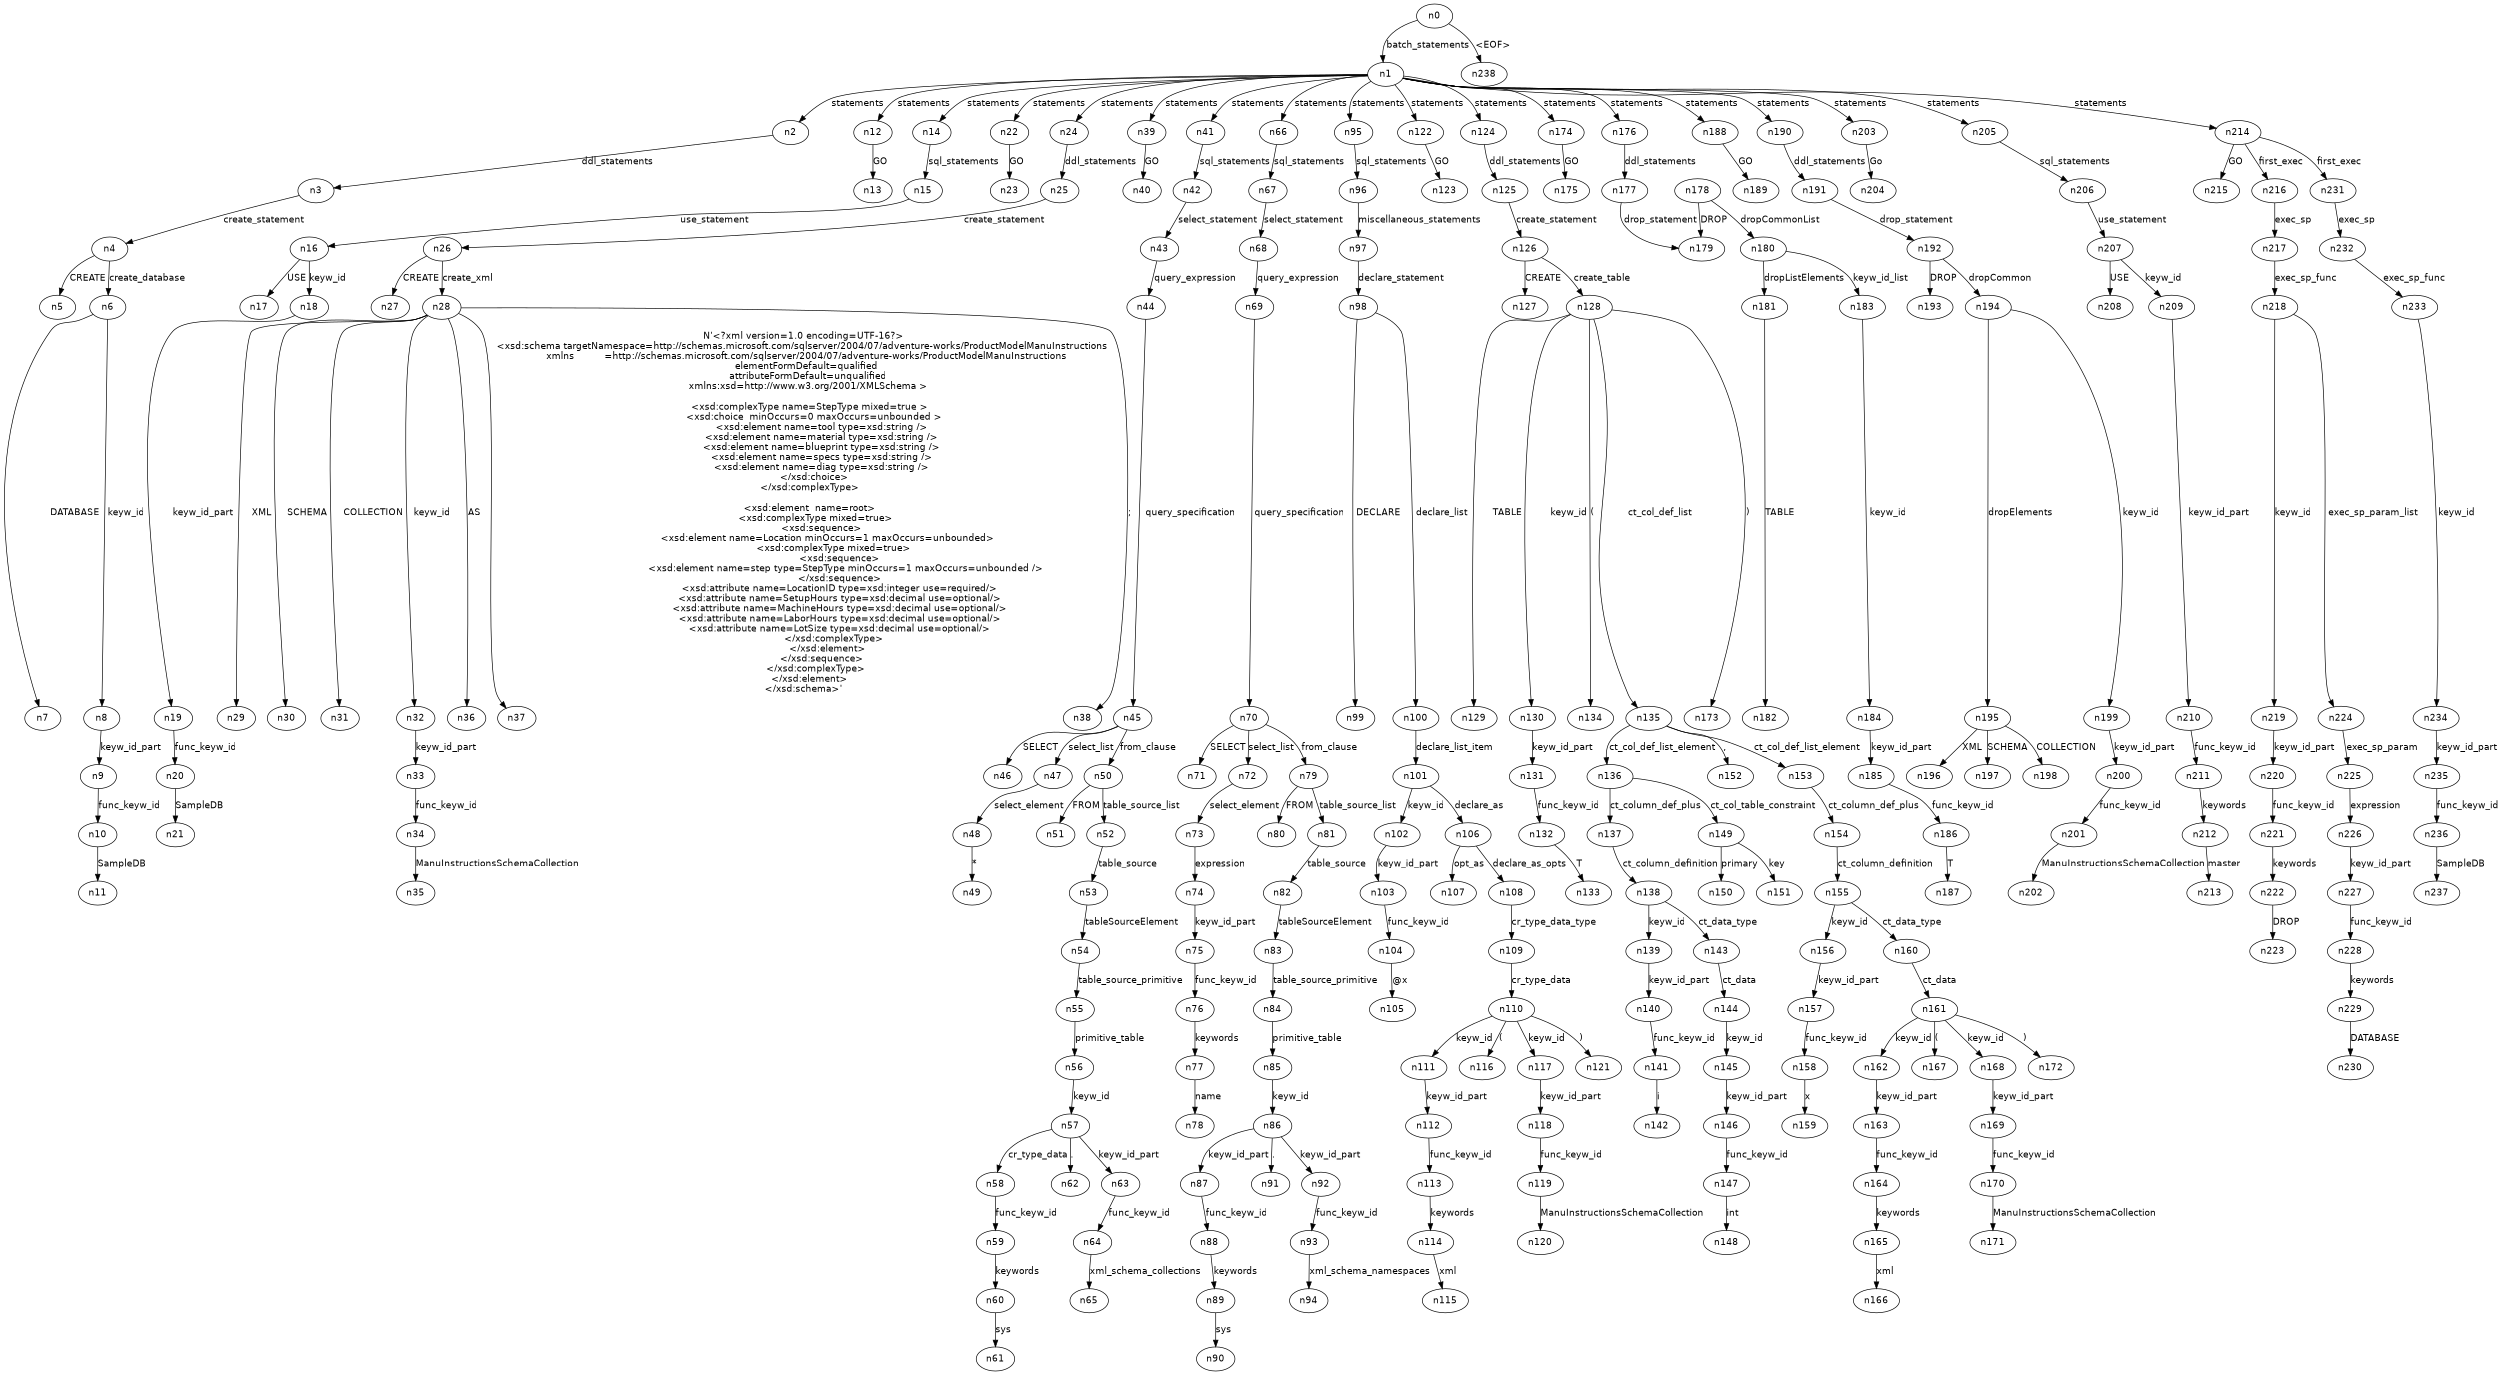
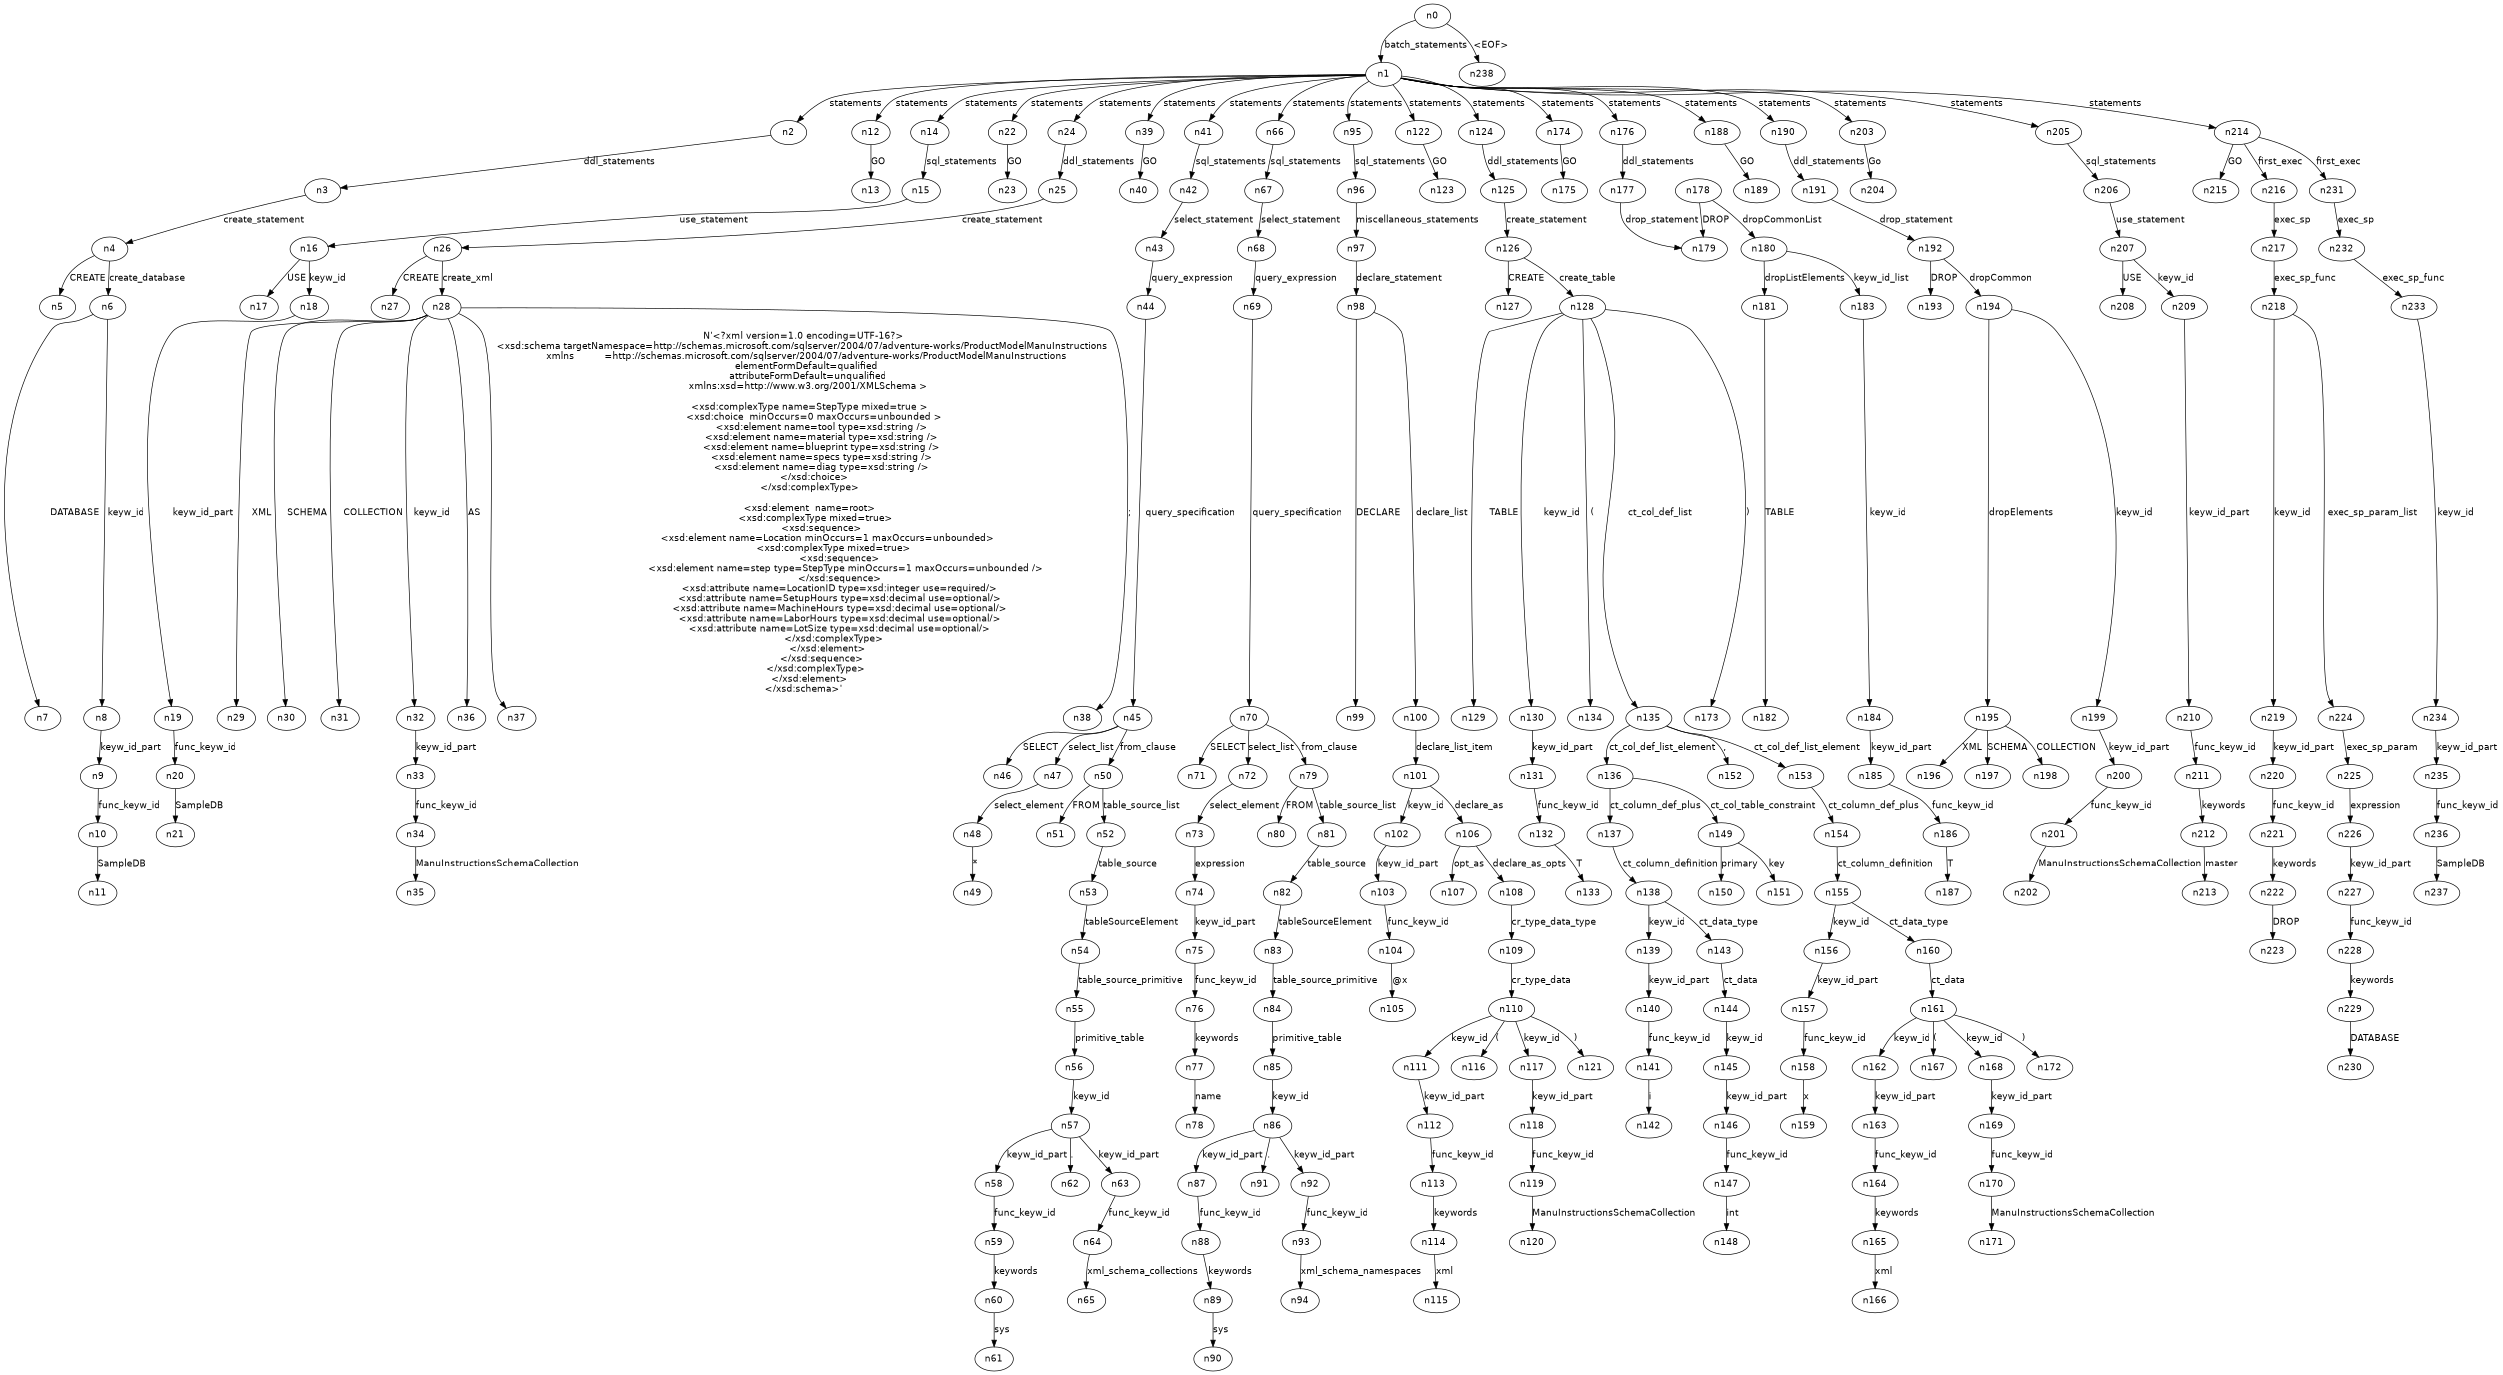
(1038, 1155) -> (1037, 1155)
